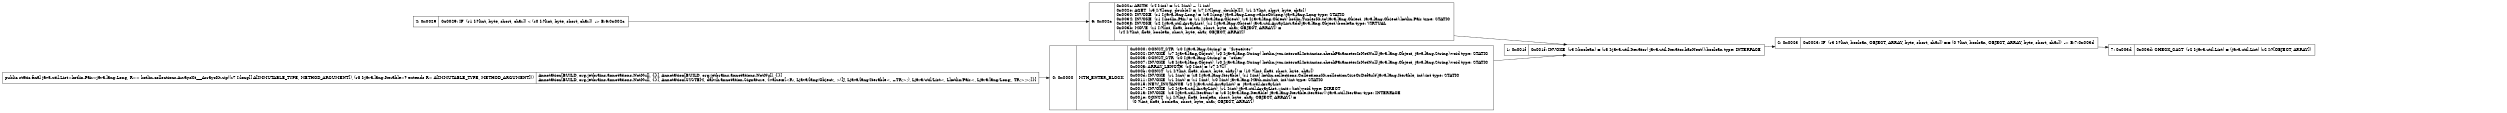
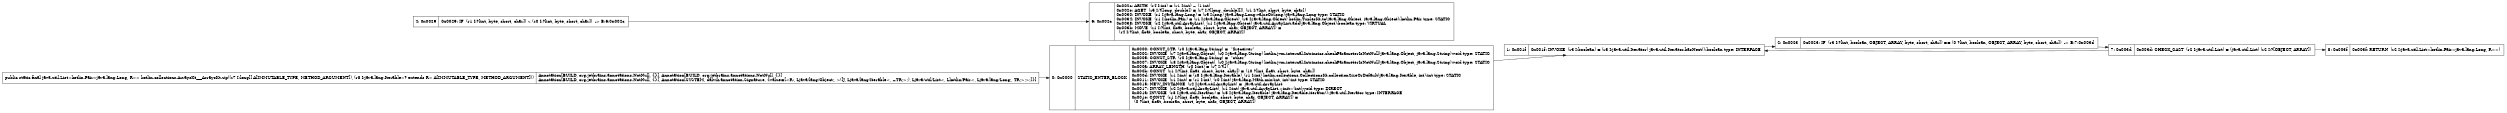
(1509, 40) -> (1938, 51)
none -> (2415, 50)
(1101, 78) -> (1102, 78)
